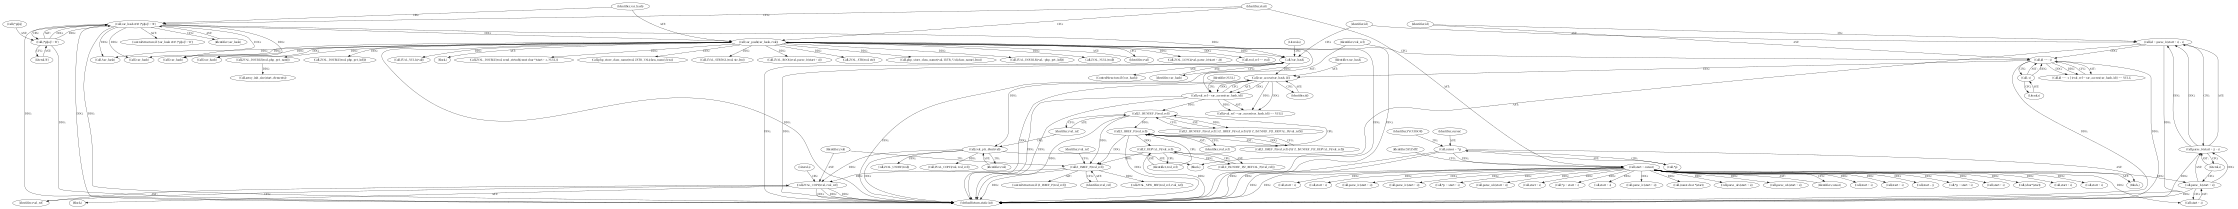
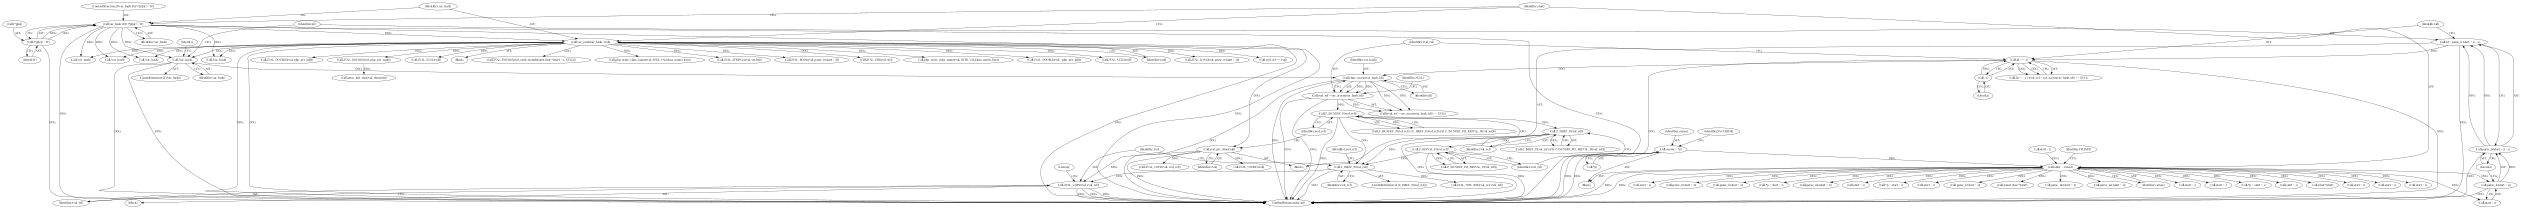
(148, 33) -> (123, 14)
(263, 78) -> (364, 78)
(1271, 78) -> (1363, 78)
(1784, 172) -> (2051, 158)
